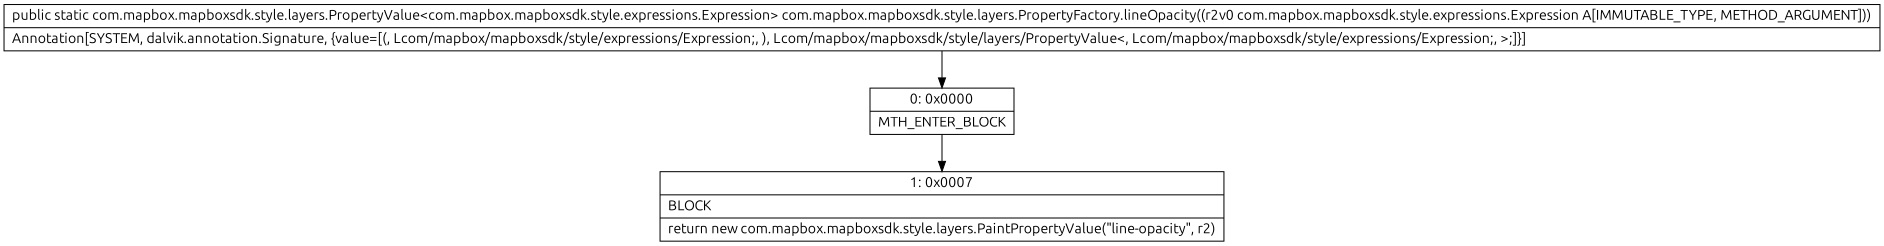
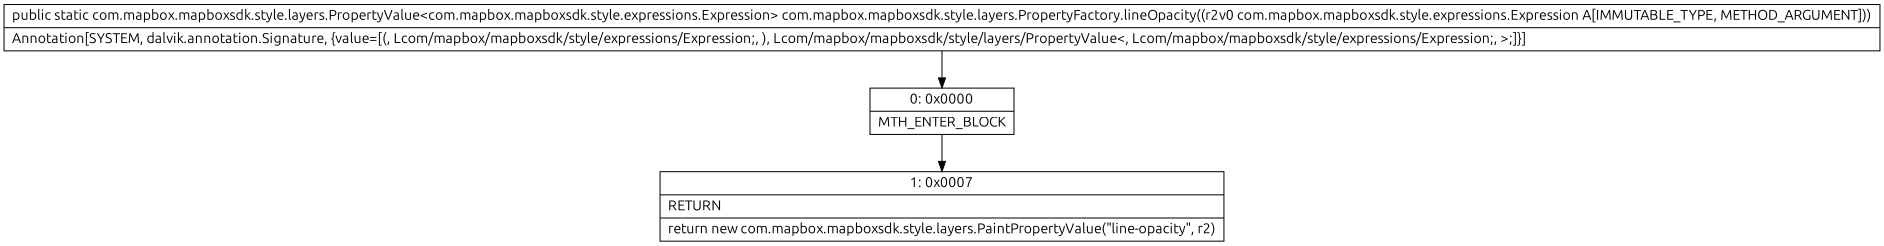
(690, 206) -> (695, 206)
